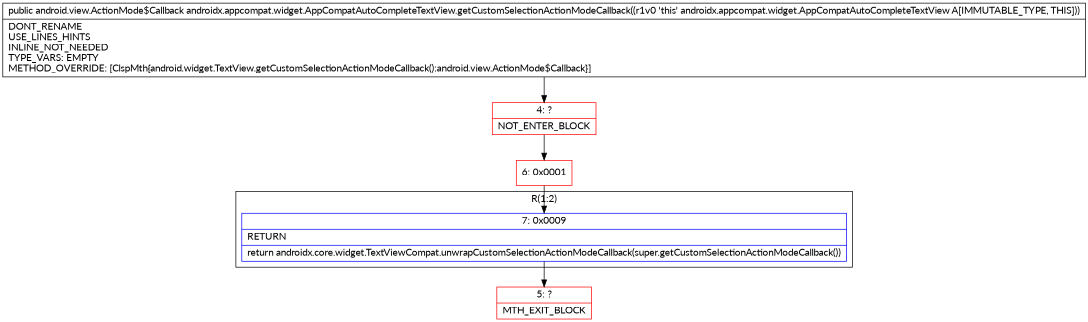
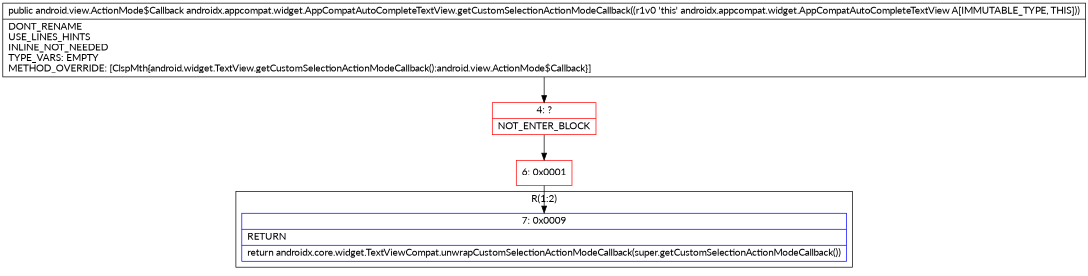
(544, 303) -> none
